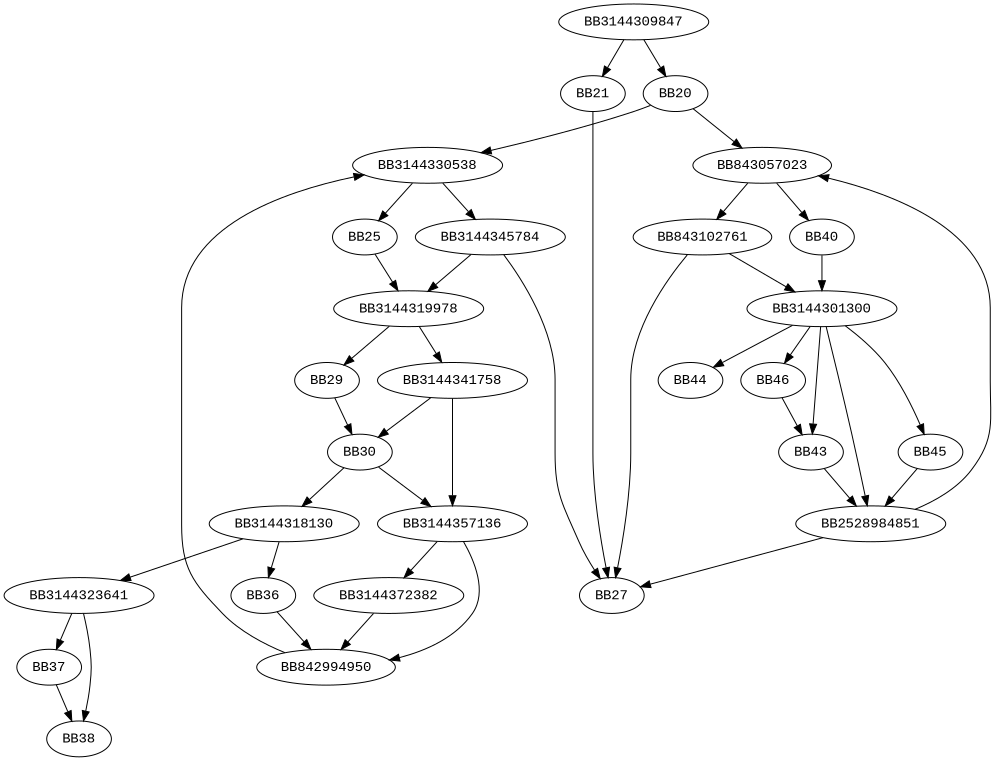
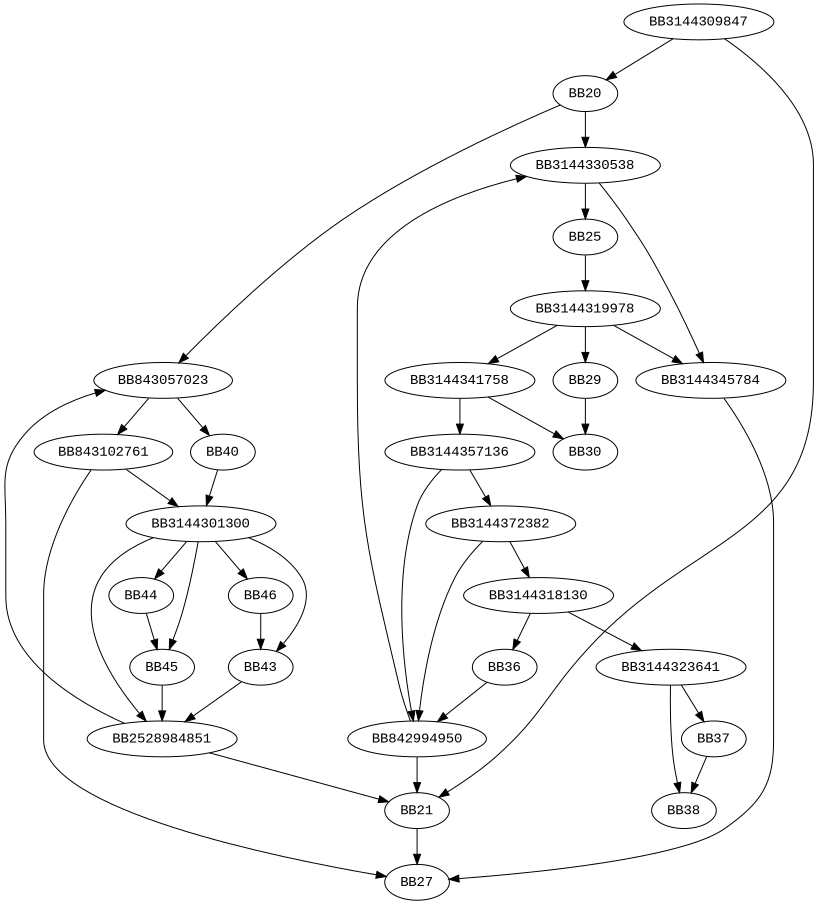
(453, 270) -> (644, 342)
(327, 484) -> (517, 555)
(401, 484) -> none
(737, 561) -> (294, 776)
none -> (150, 627)
none -> (417, 770)
